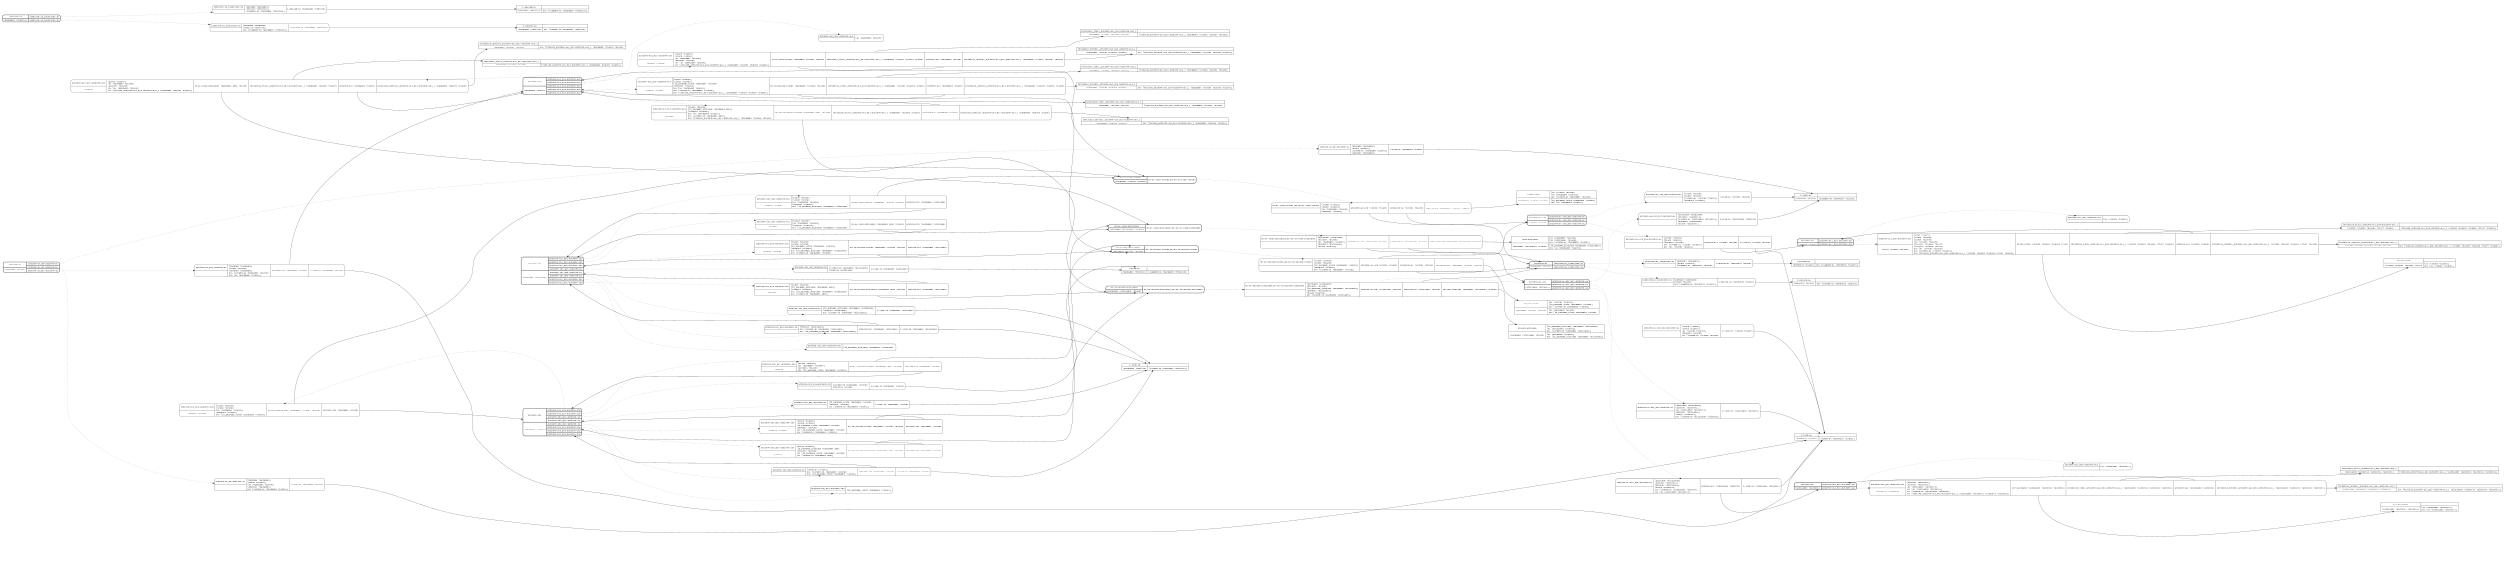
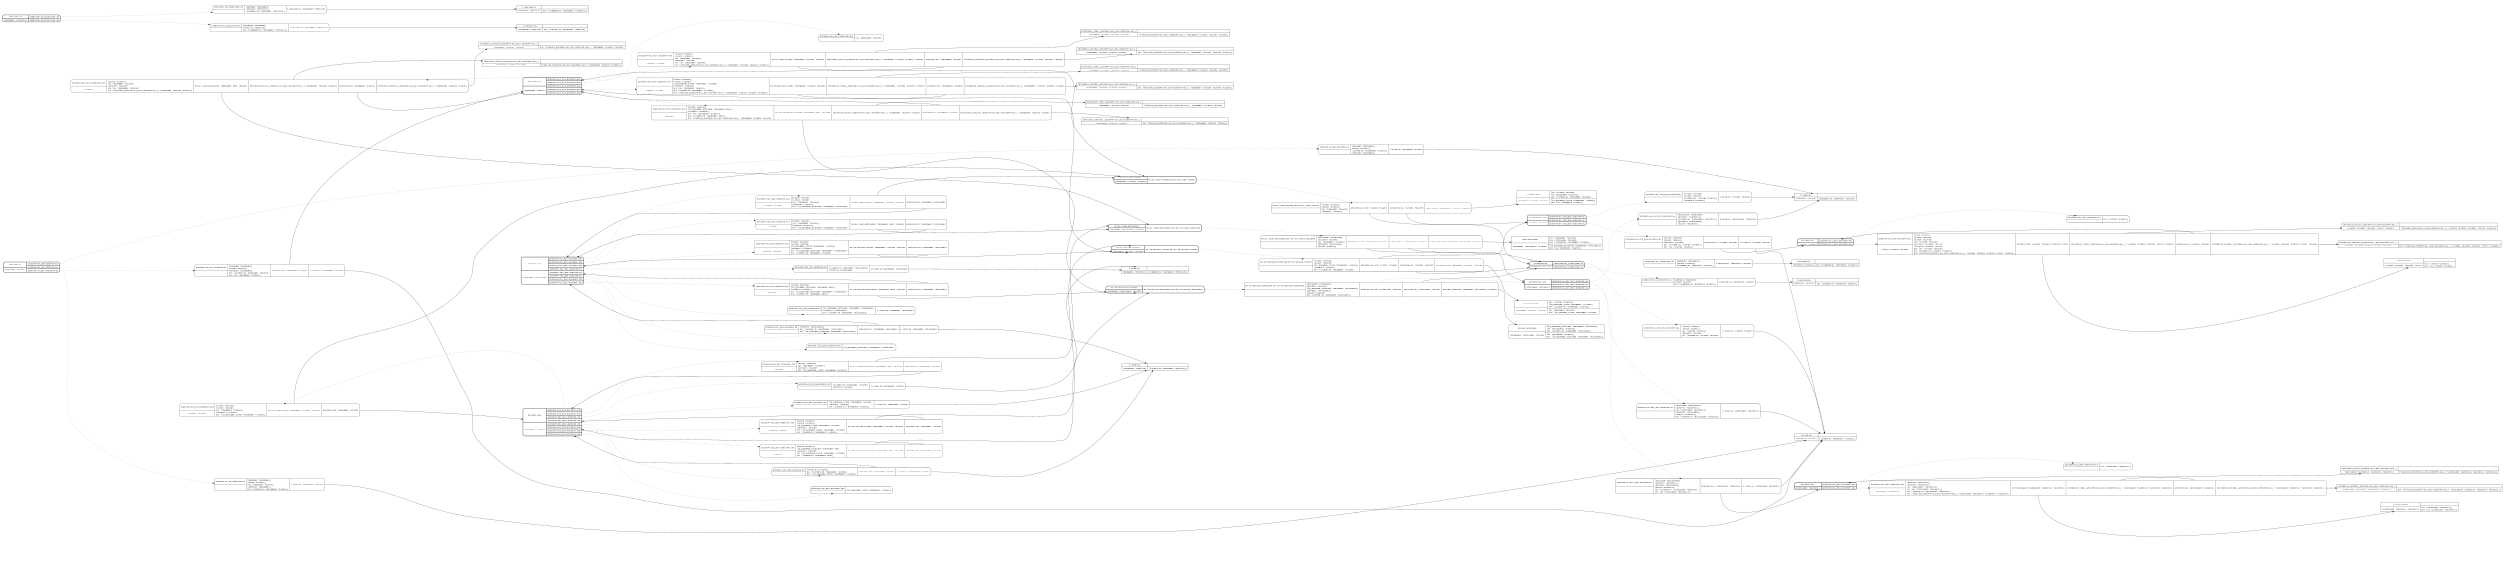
(1613, 263) -> (1625, 299)
(1038, 313) -> none
